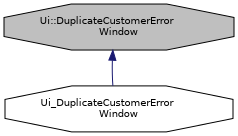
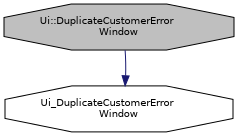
(112, 73) -> (126, 63)
